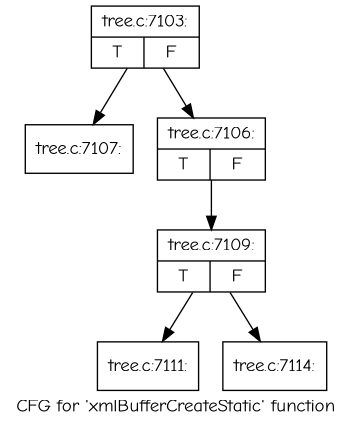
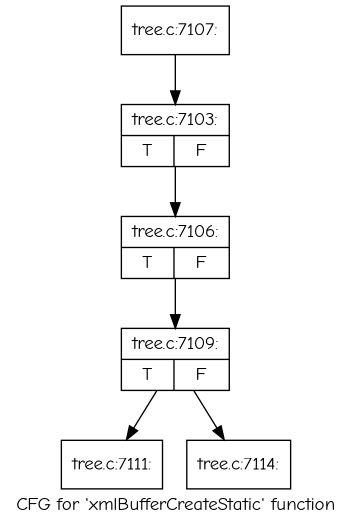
(114, 90) -> (175, 73)
